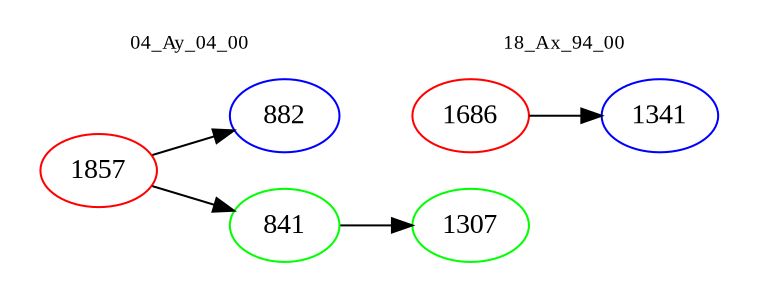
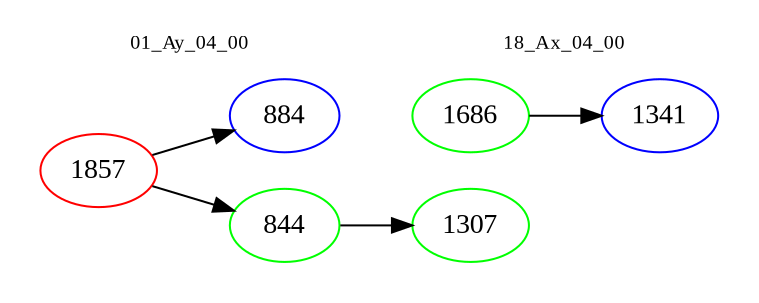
(190, 44) -> (190, 44)
(565, 44) -> (565, 44)
(285, 116) -> (285, 116)
(471, 116) -> (471, 116)
(285, 225) -> (285, 225)
